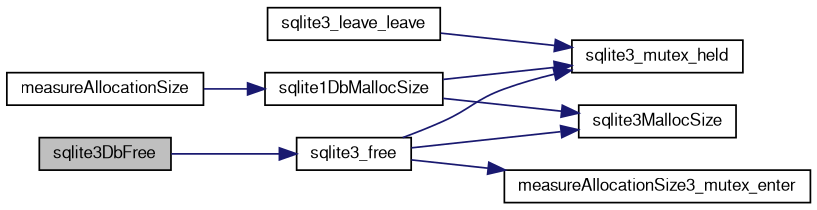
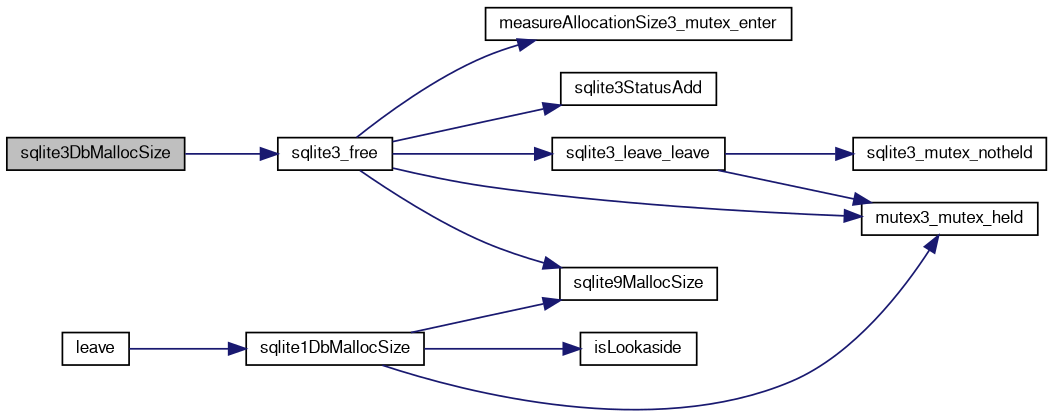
(657, 56) -> (950, 219)
(105, 89) -> (96, 349)
none -> (639, 89)
(657, 121) -> (639, 284)
(105, 154) -> (96, 154)
none -> (464, 154)
none -> (950, 154)
none -> (639, 349)
